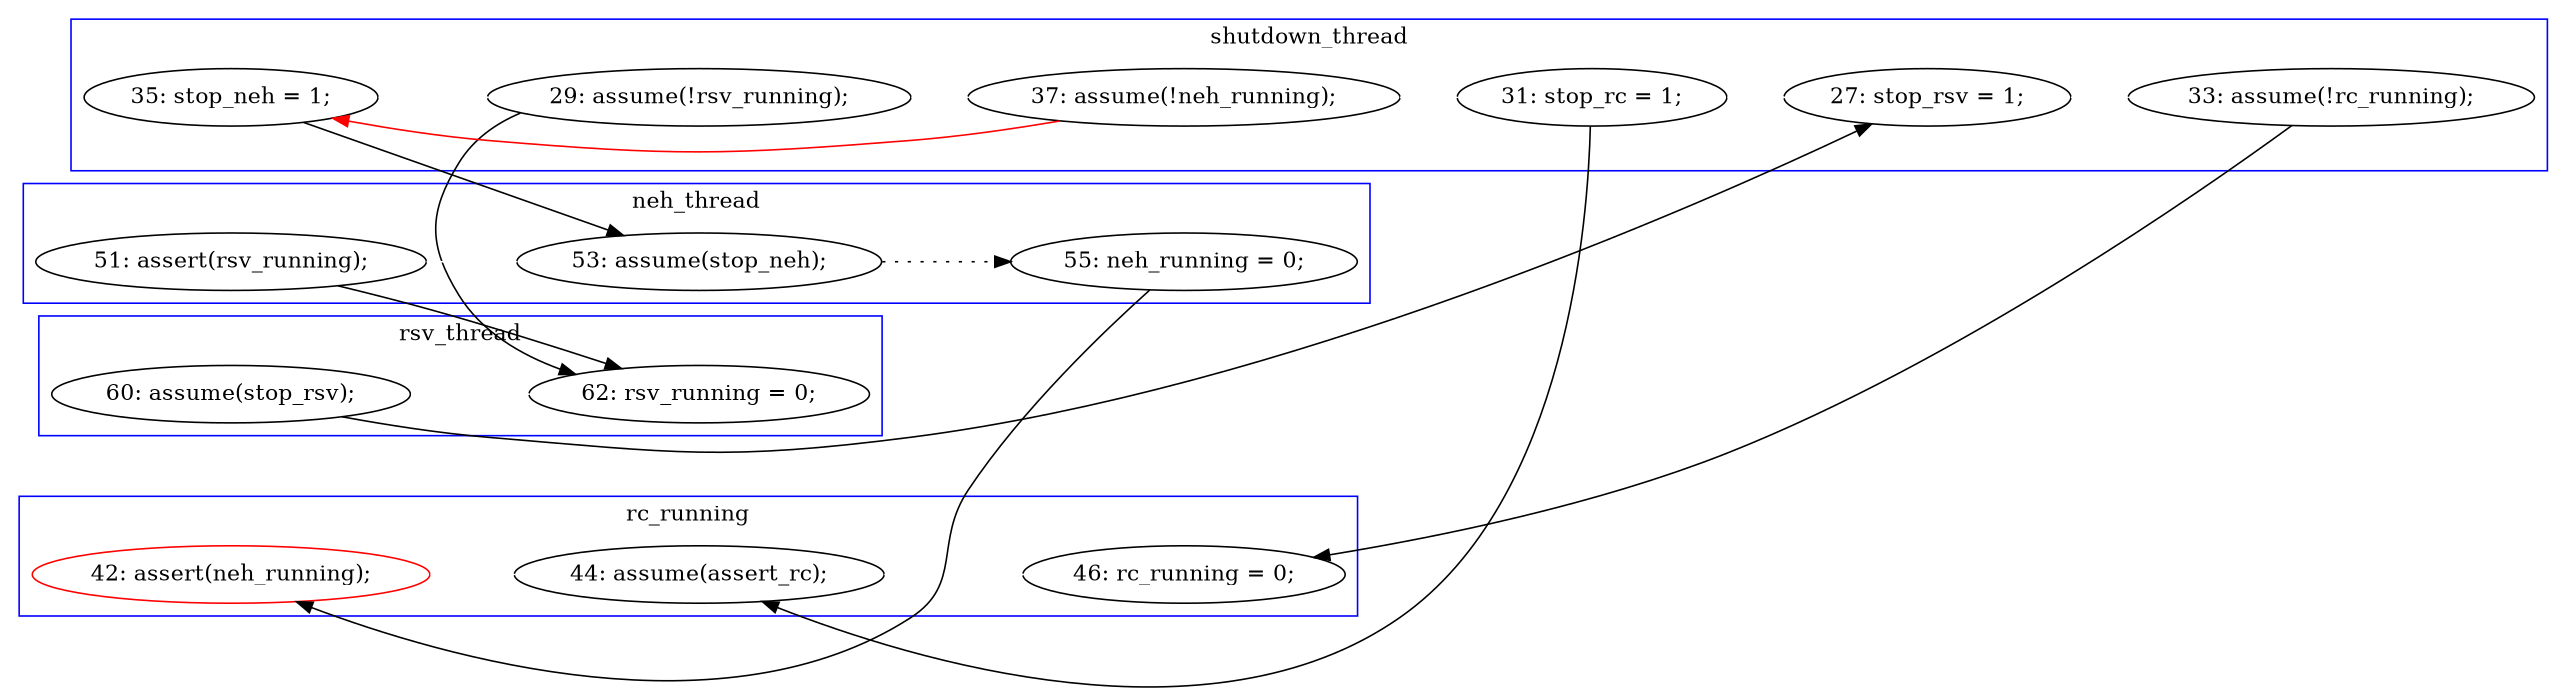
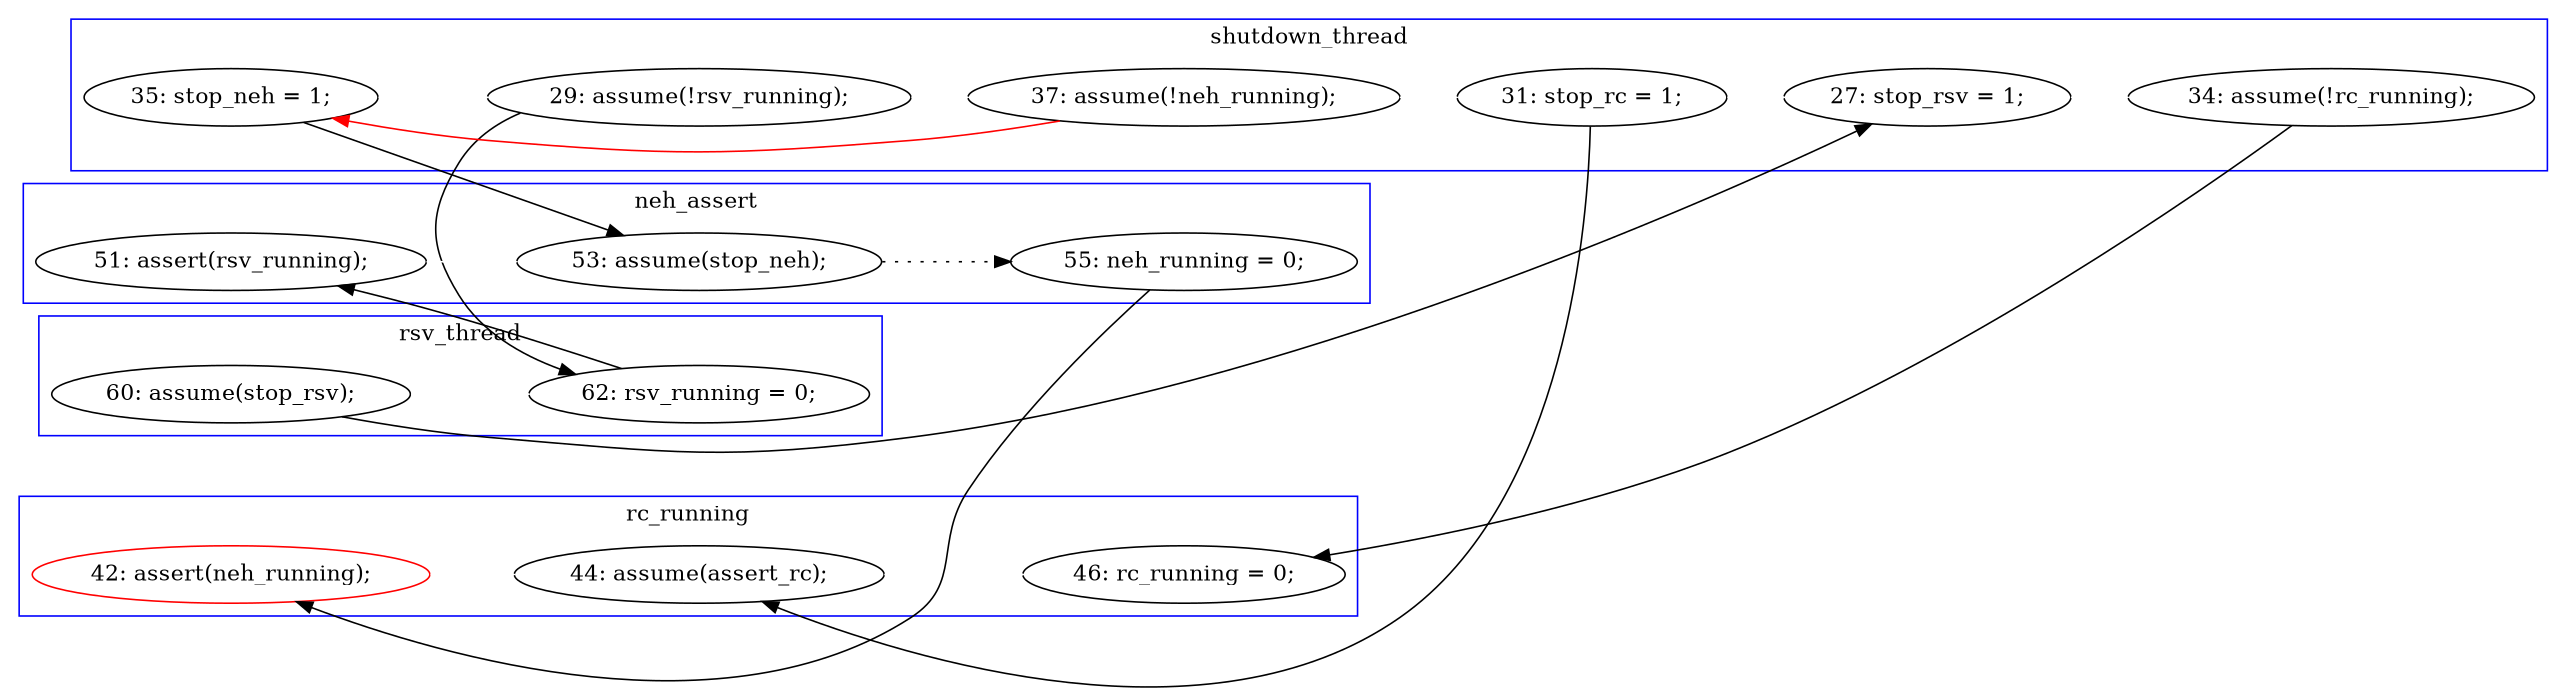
(2331, 97) -> (2331, 97)
(697, 202) -> (697, 202)
(513, 334) -> (515, 335)
